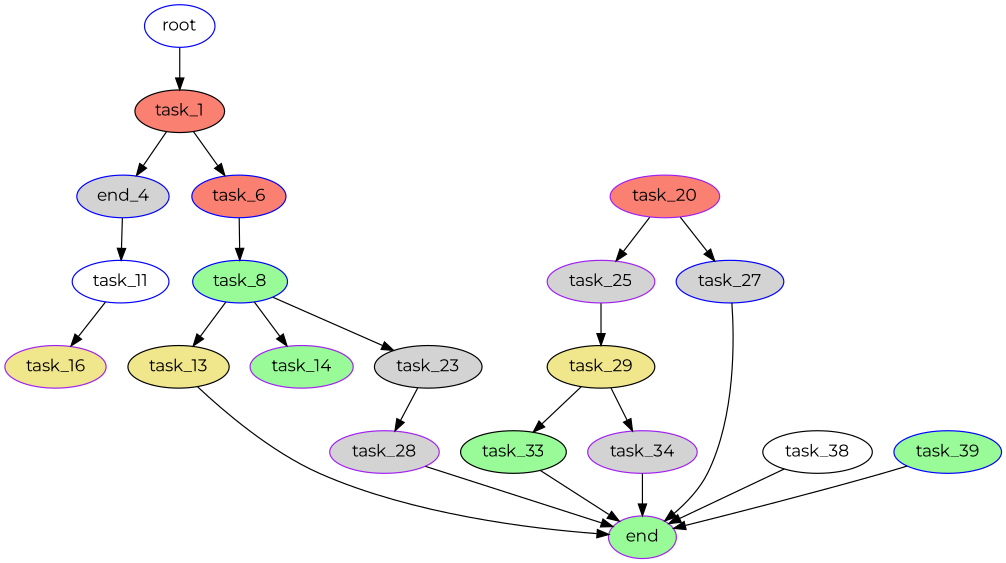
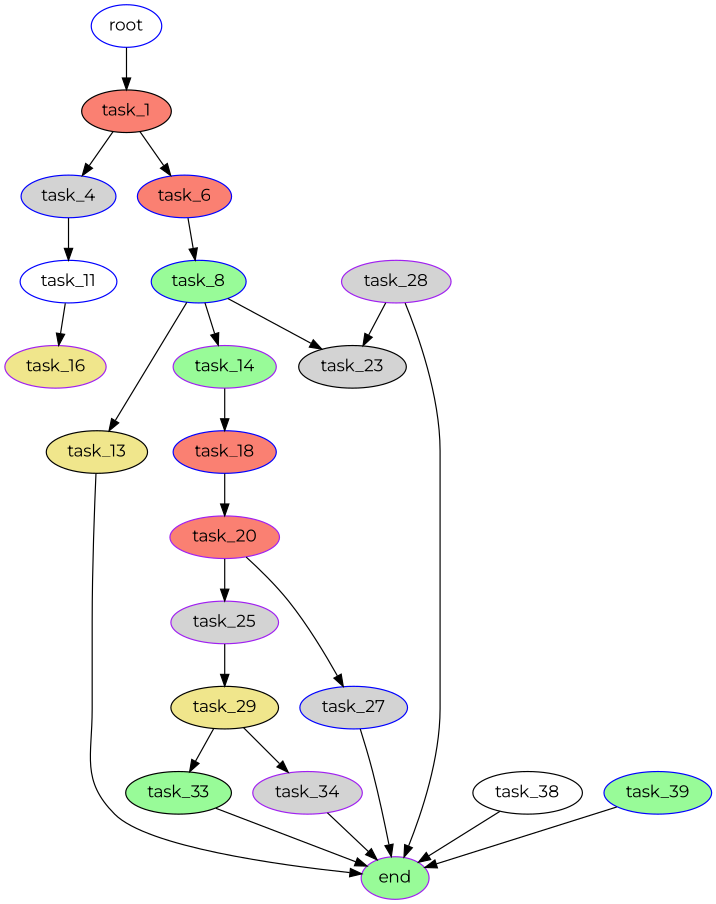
(123, 196) -> (69, 196)
(409, 404) -> (377, 319)
none -> (225, 452)
